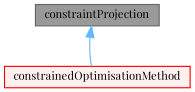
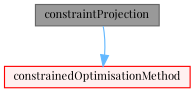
(90, 52) -> (105, 41)
